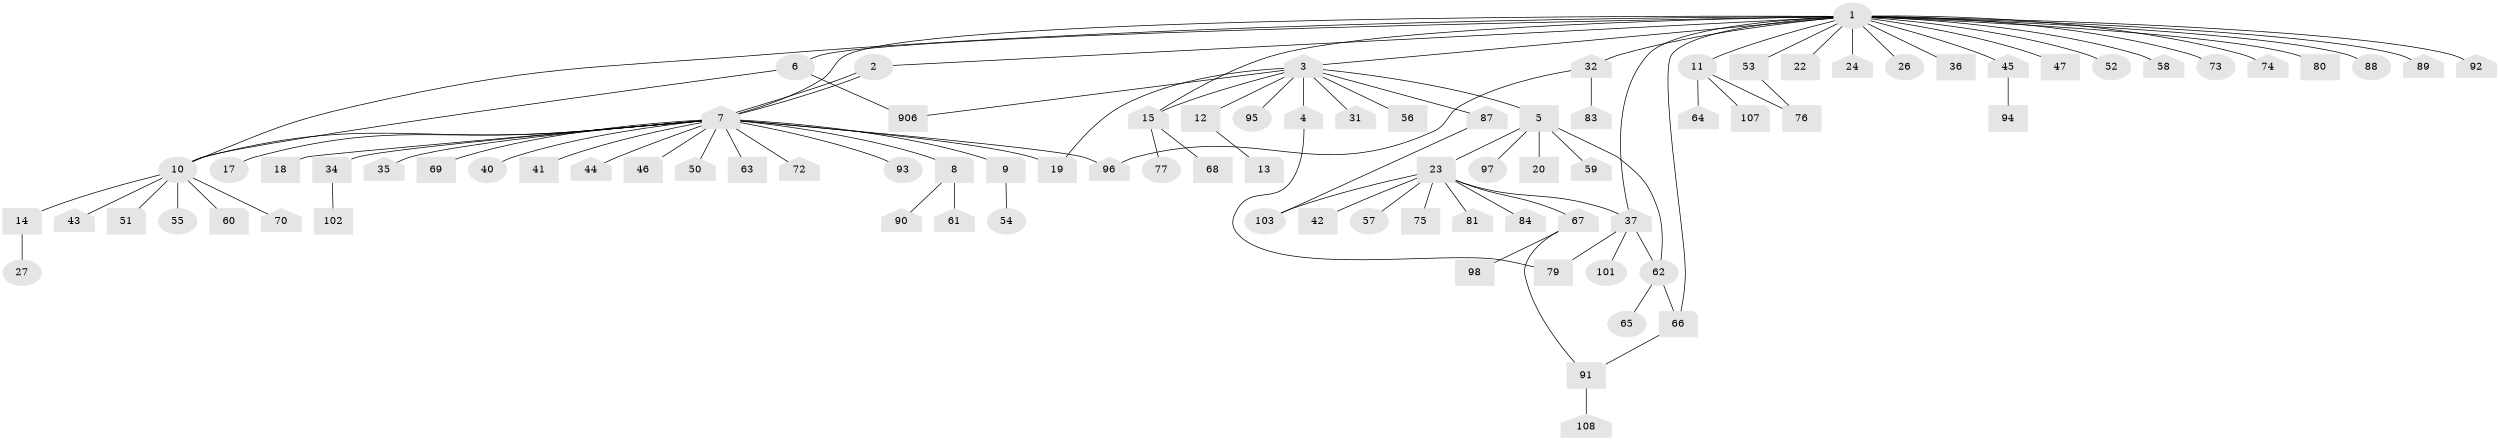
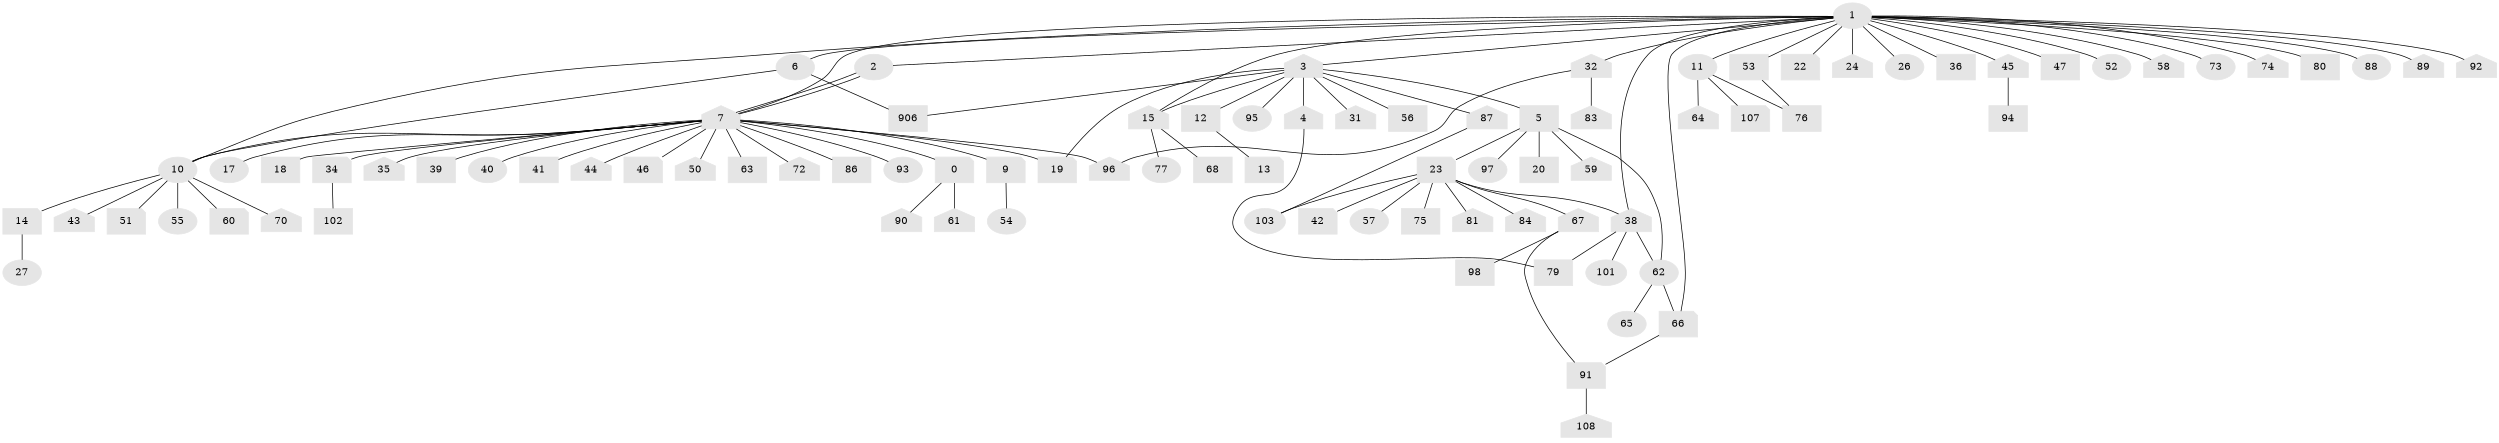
(436, 170) -> (436, 170)
none -> (852, 170)
(954, 170) -> (954, 170)
(1631, 221) -> (1631, 221)
